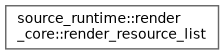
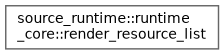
(112, 27) -> (112, 27)
